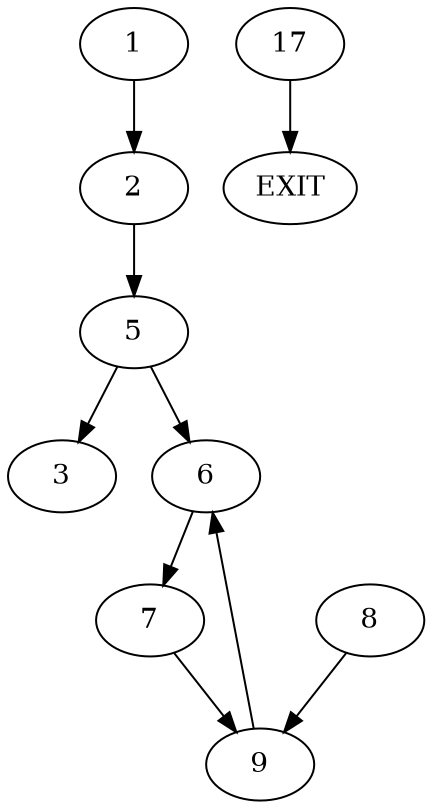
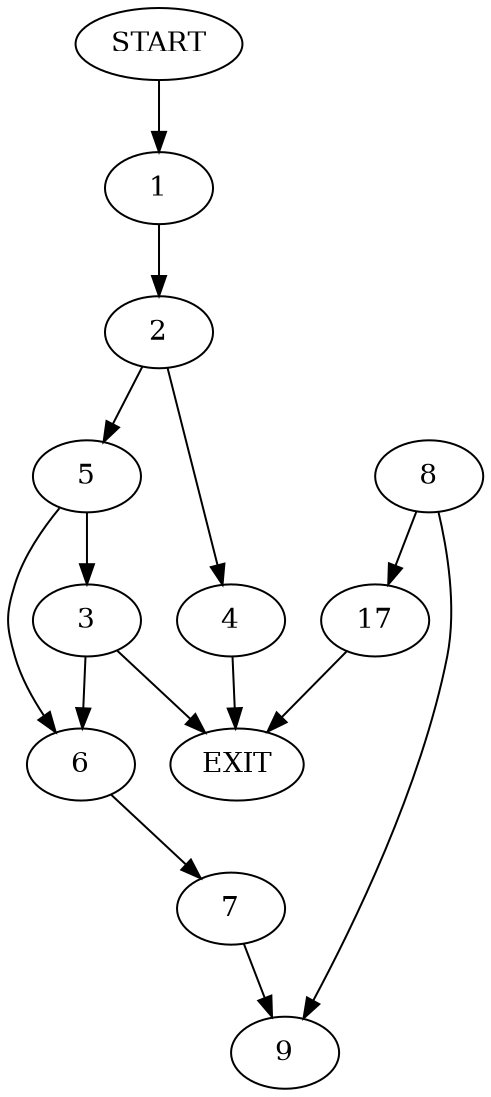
none -> (159, 44)
none -> (406, 539)
none -> (231, 620)
(235, 631) -> (84, 683)
none -> (154, 685)
